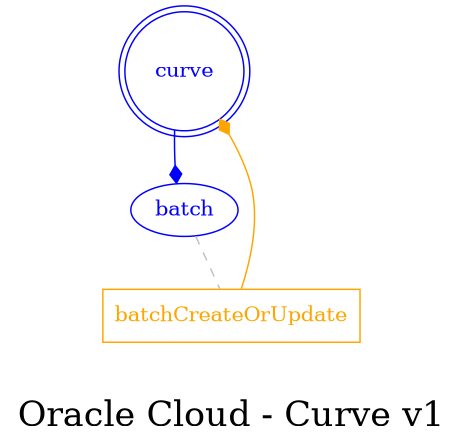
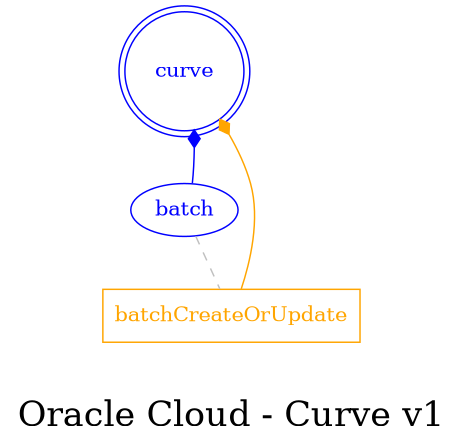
(175, 148) -> (194, 166)
